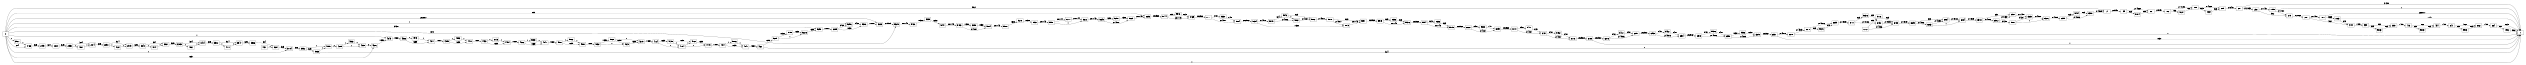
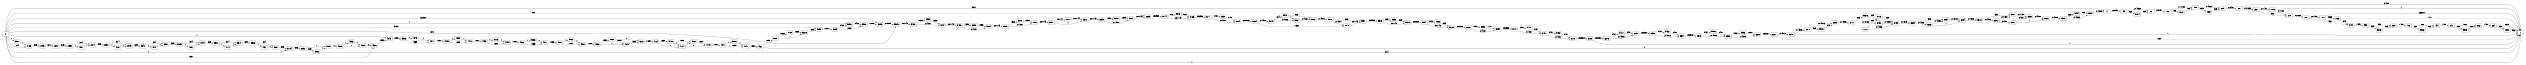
(1208, 17) -> (1208, 17)
none -> (927, 25)
none -> (1020, 26)
none -> (258, 45)
